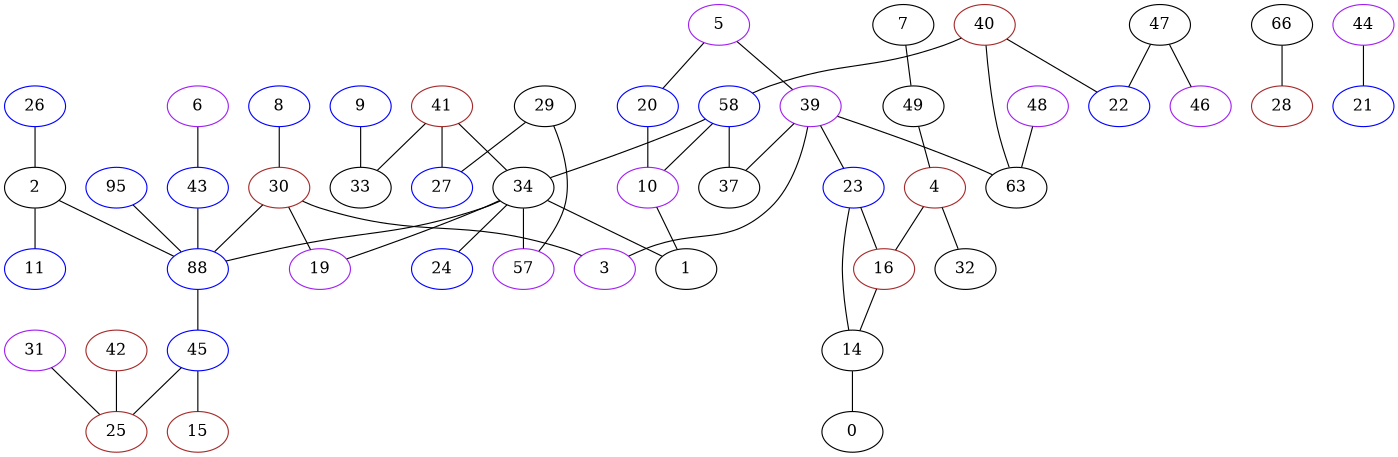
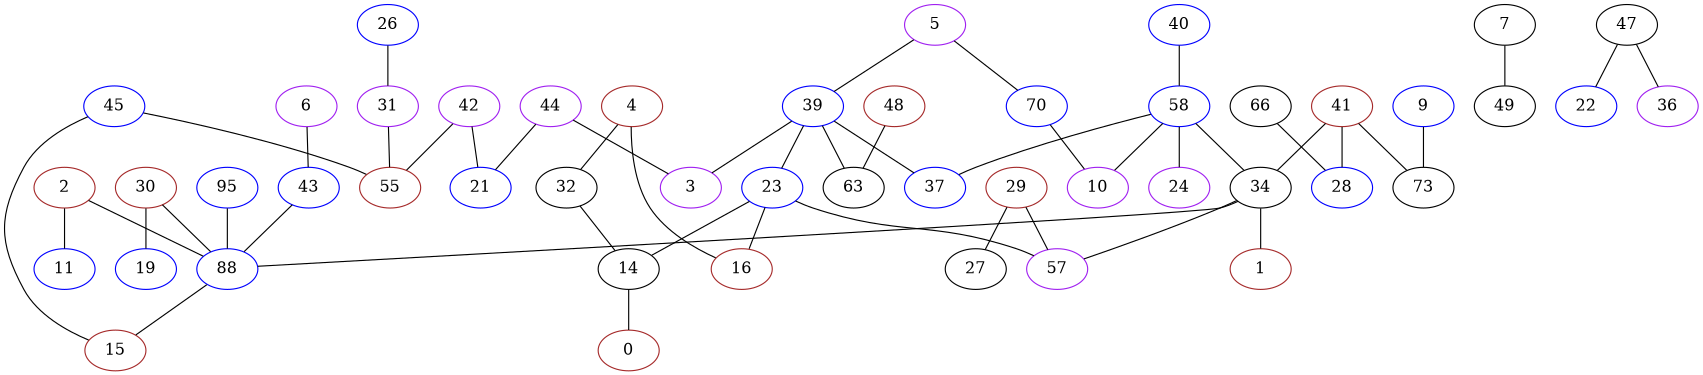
(985, 25) -> (1179, 25)
(1052, 66) -> none
(279, 106) -> none
(545, 106) -> (1016, 188)
(648, 106) -> (1037, 106)
(811, 106) -> (813, 106)
(1038, 106) -> (894, 106)
(1201, 106) -> (1668, 106)
(1282, 106) -> (1342, 188)
(993, 107) -> none
(922, 139) -> none
(35, 147) -> (388, 66)
(442, 147) -> (1342, 147)
none -> (475, 147)
(35, 188) -> (65, 188)
(361, 188) -> (1423, 188)
(442, 188) -> (976, 269)
(729, 188) -> (935, 188)
none -> (878, 224)
(486, 225) -> (1179, 147)
(667, 228) -> none
(456, 229) -> (621, 147)
(416, 234) -> none
(320, 269) -> (146, 269)
(442, 269) -> (1179, 188)
(686, 269) -> (1261, 269)
(198, 310) -> (171, 310)
(868, 310) -> (598, 228)
(116, 350) -> (469, 106)
(116, 432) -> (390, 188)
(852, 432) -> (629, 350)
